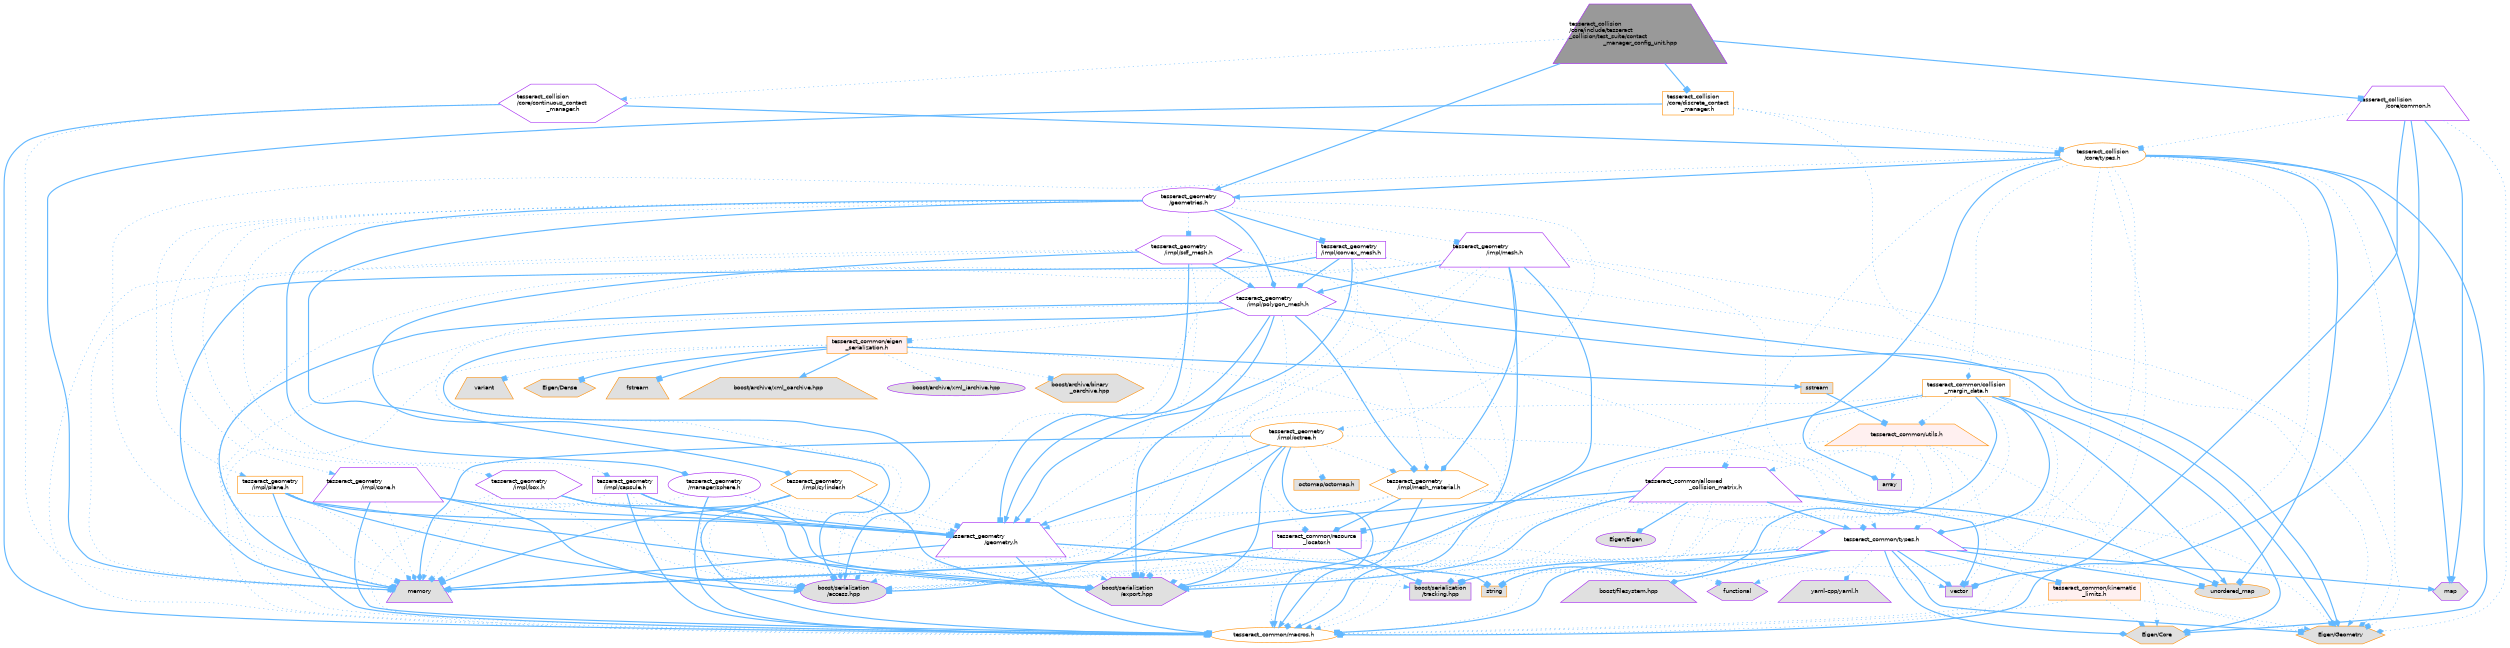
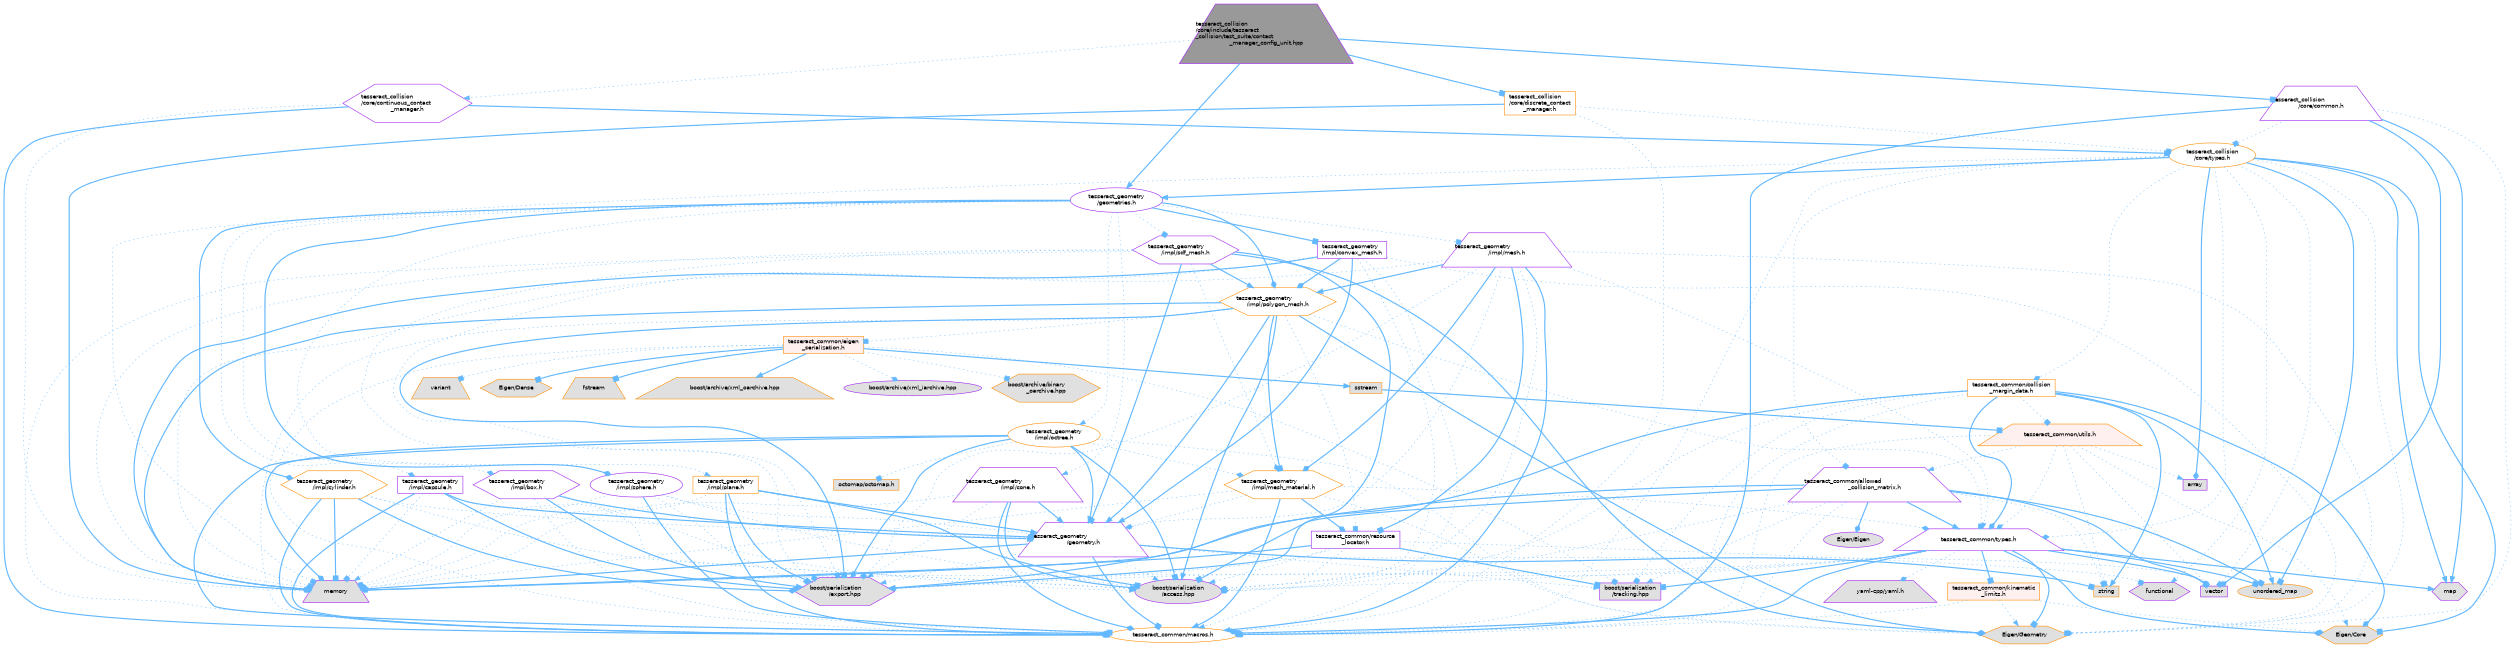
(1278, 302) -> (1278, 302)
(714, 485) -> (636, 485)
(1629, 591) -> none
